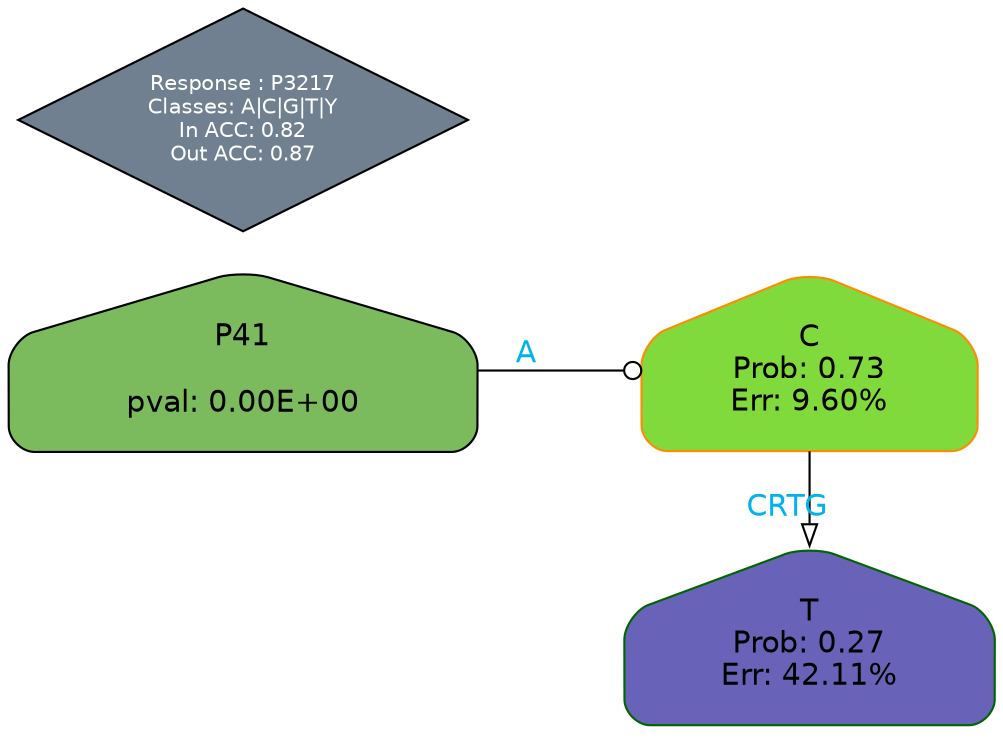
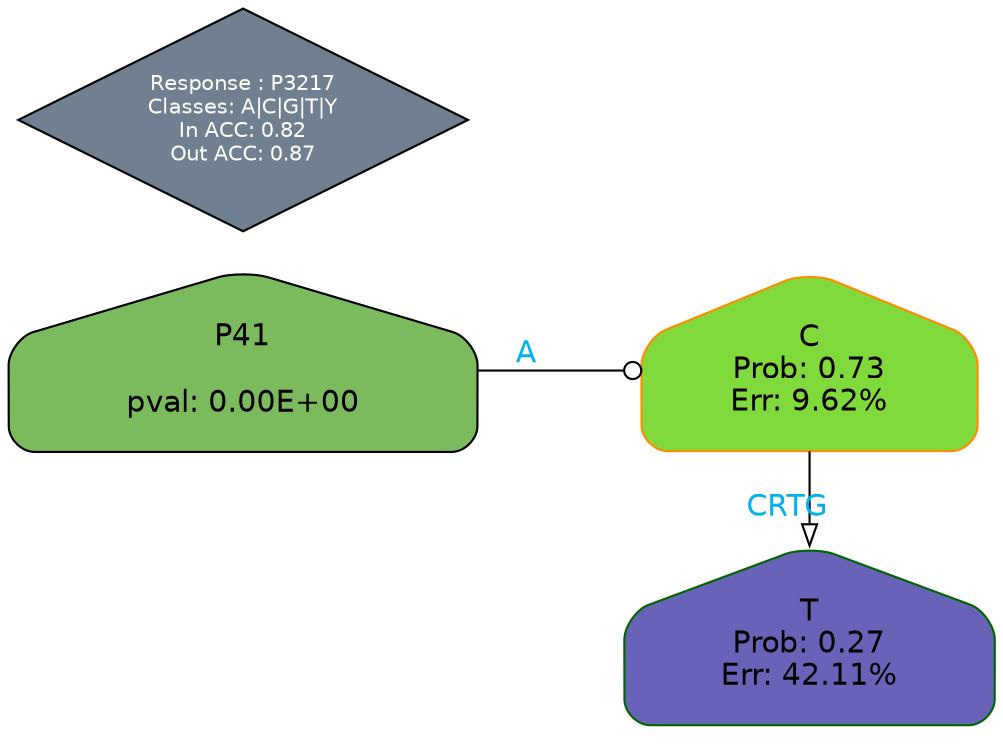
(810, 371) -> (810, 371)
